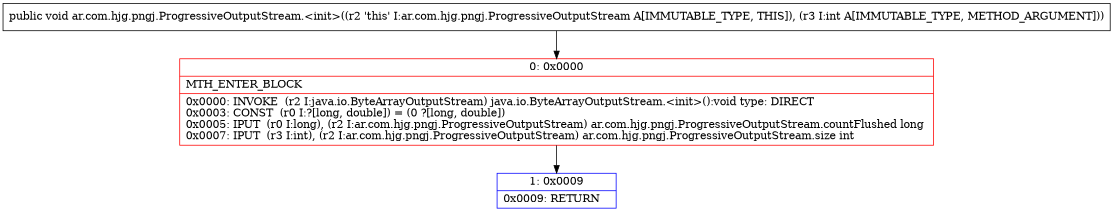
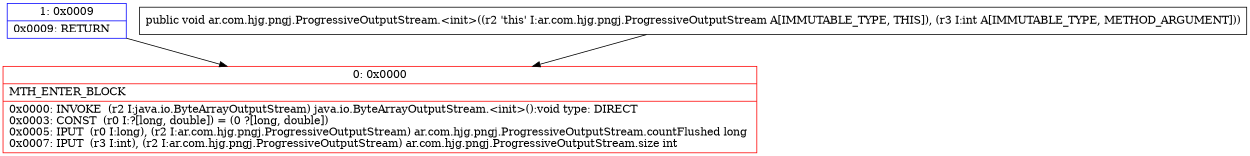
(557, 155) -> (173, 51)
